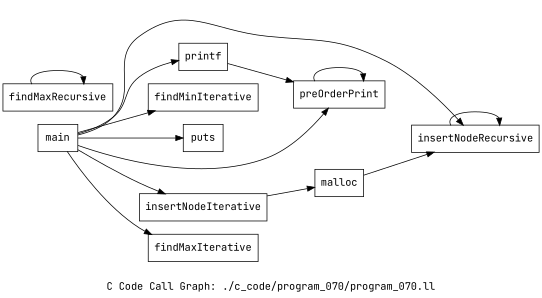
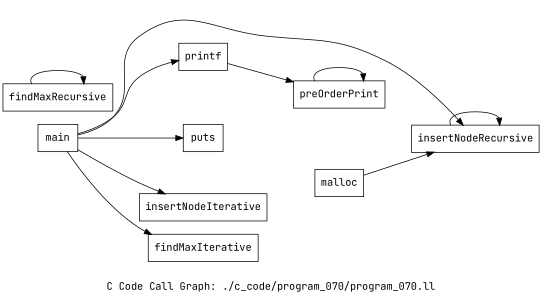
(203, 97) -> none
(208, 168) -> none
(287, 192) -> none
